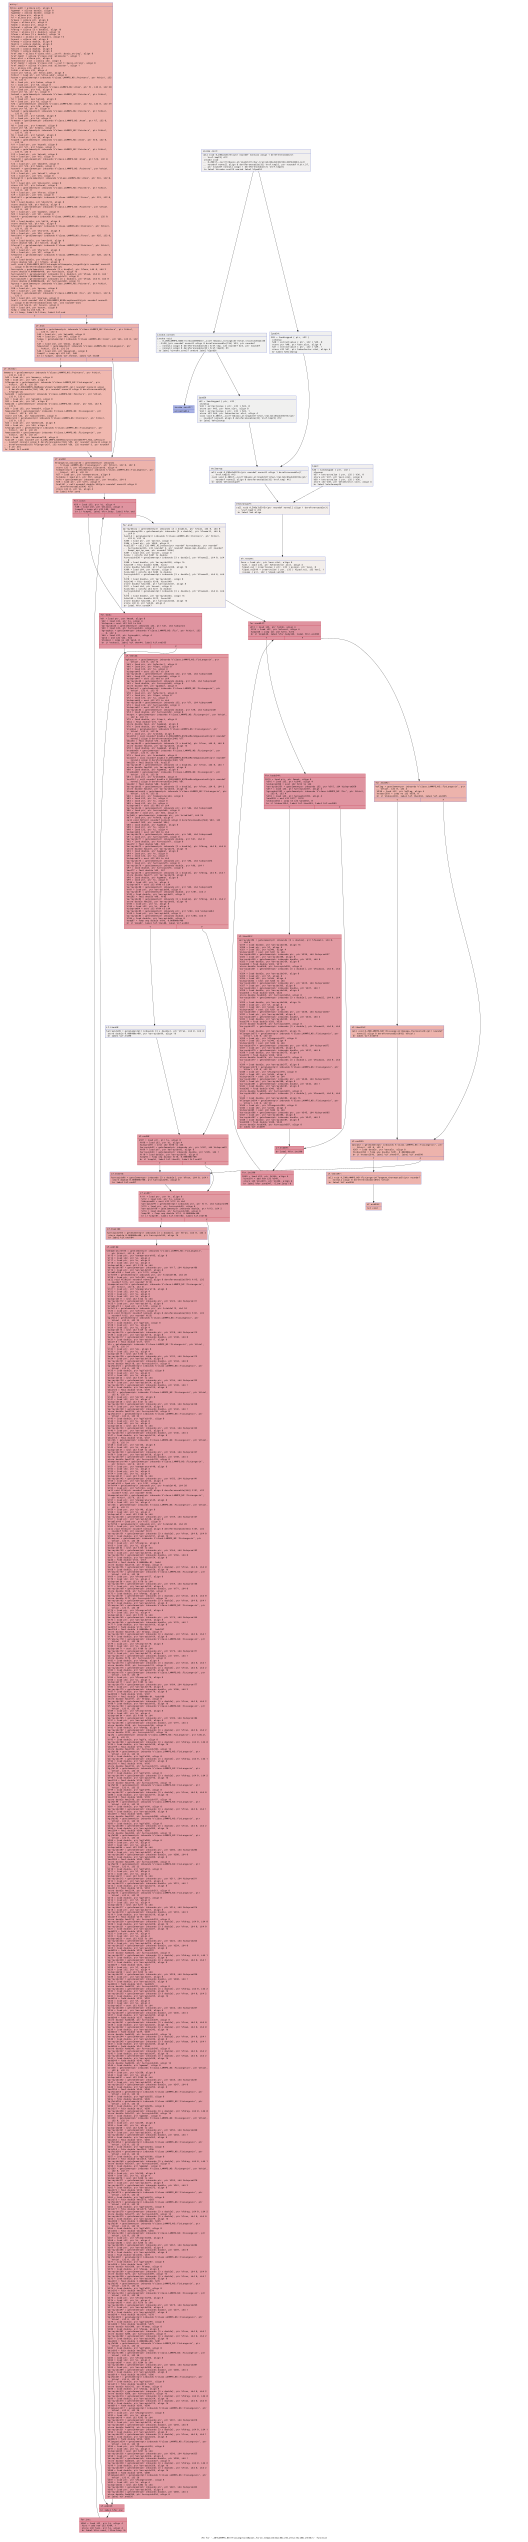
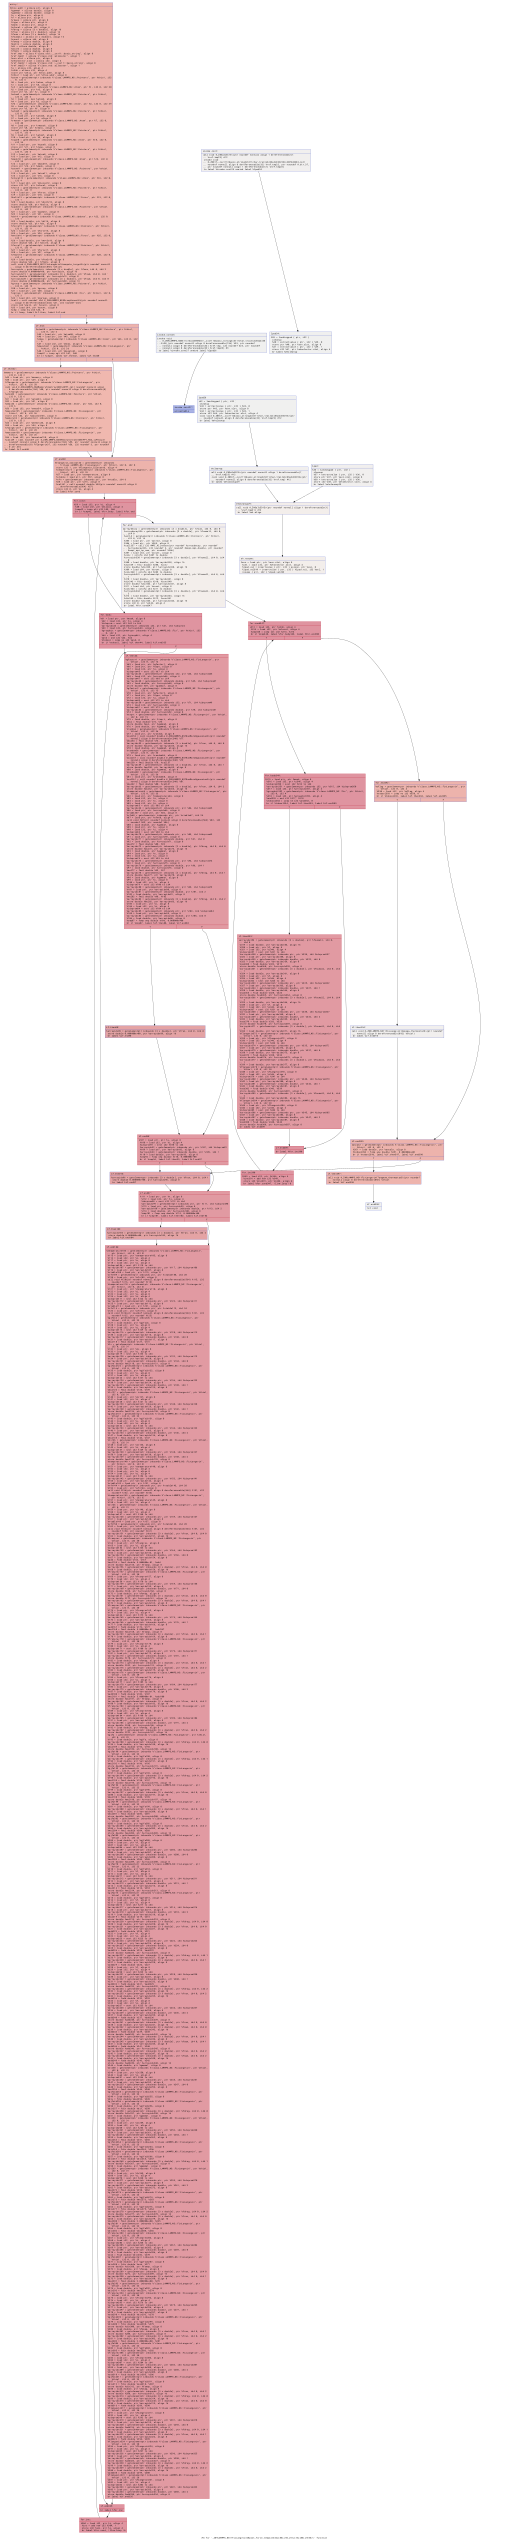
(234, 251) -> none
(228, 373) -> none
(309, 414) -> none
(155, 1032) -> (155, 1032)
(397, 1032) -> (397, 1032)
(374, 1206) -> (374, 1206)
